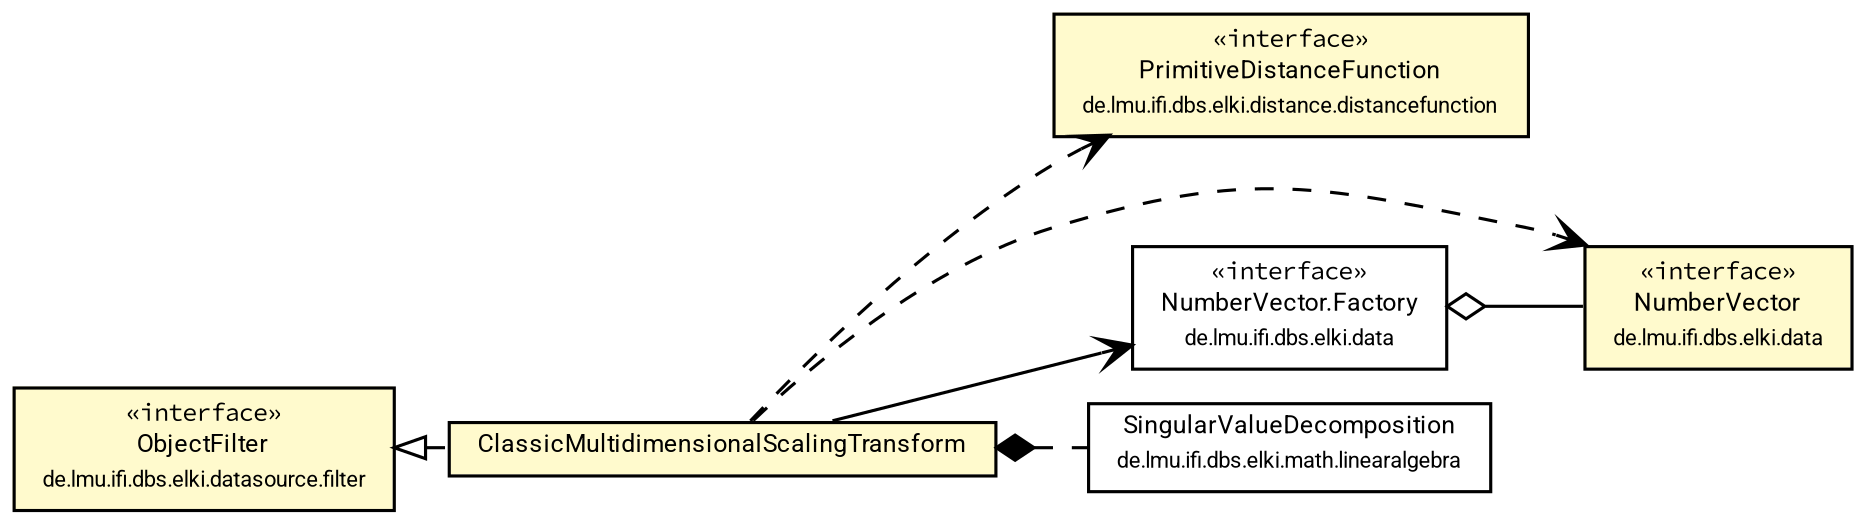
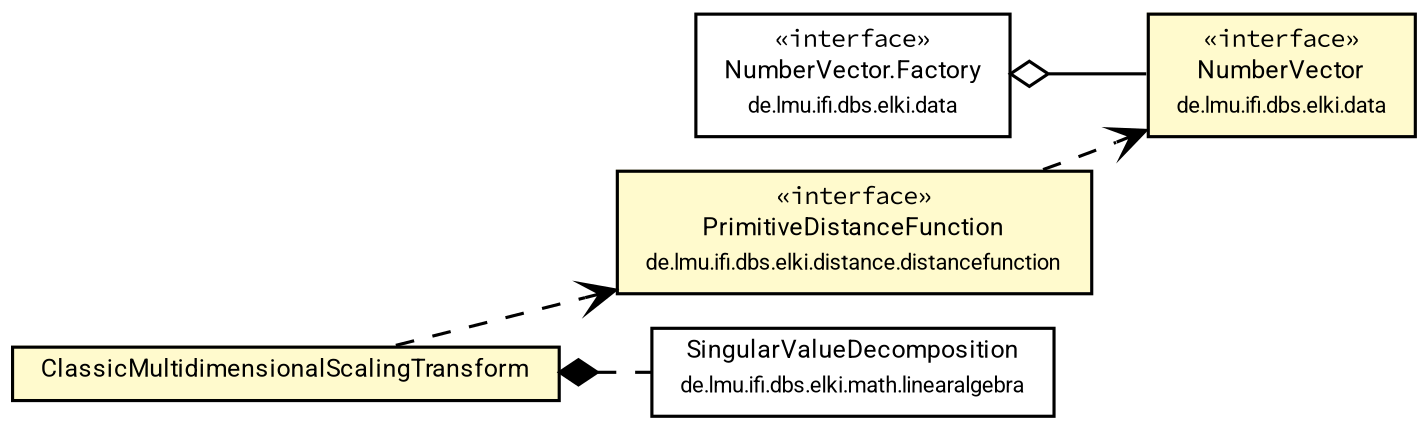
(1126, 208) -> (1080, 156)
(967, 387) -> none
(203, 448) -> none
